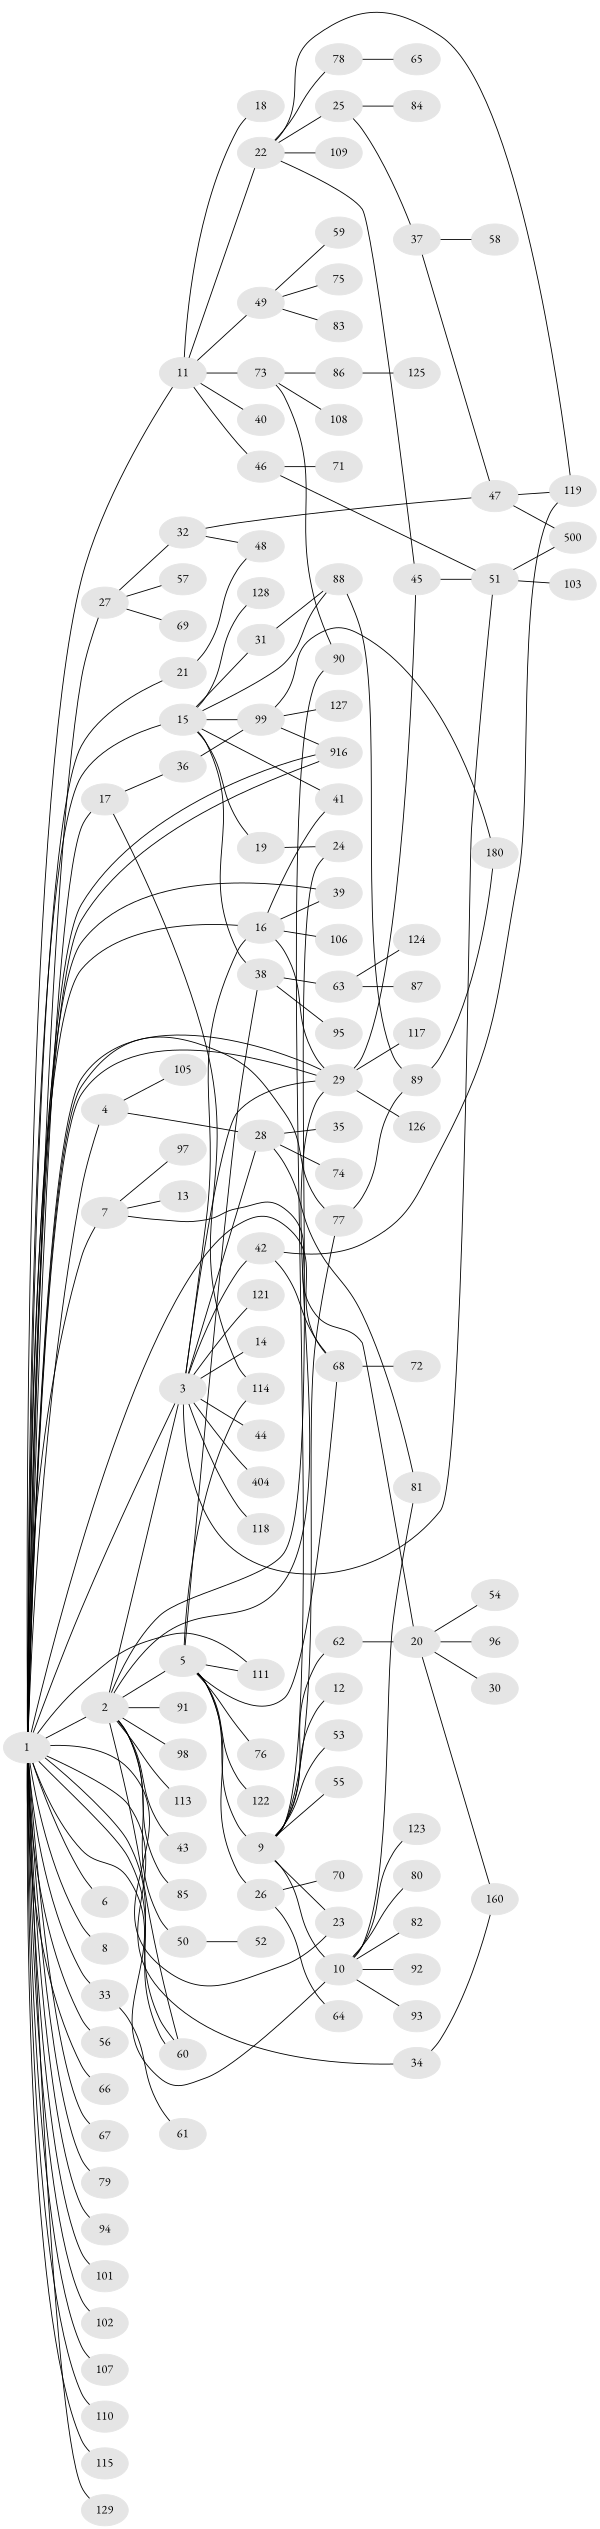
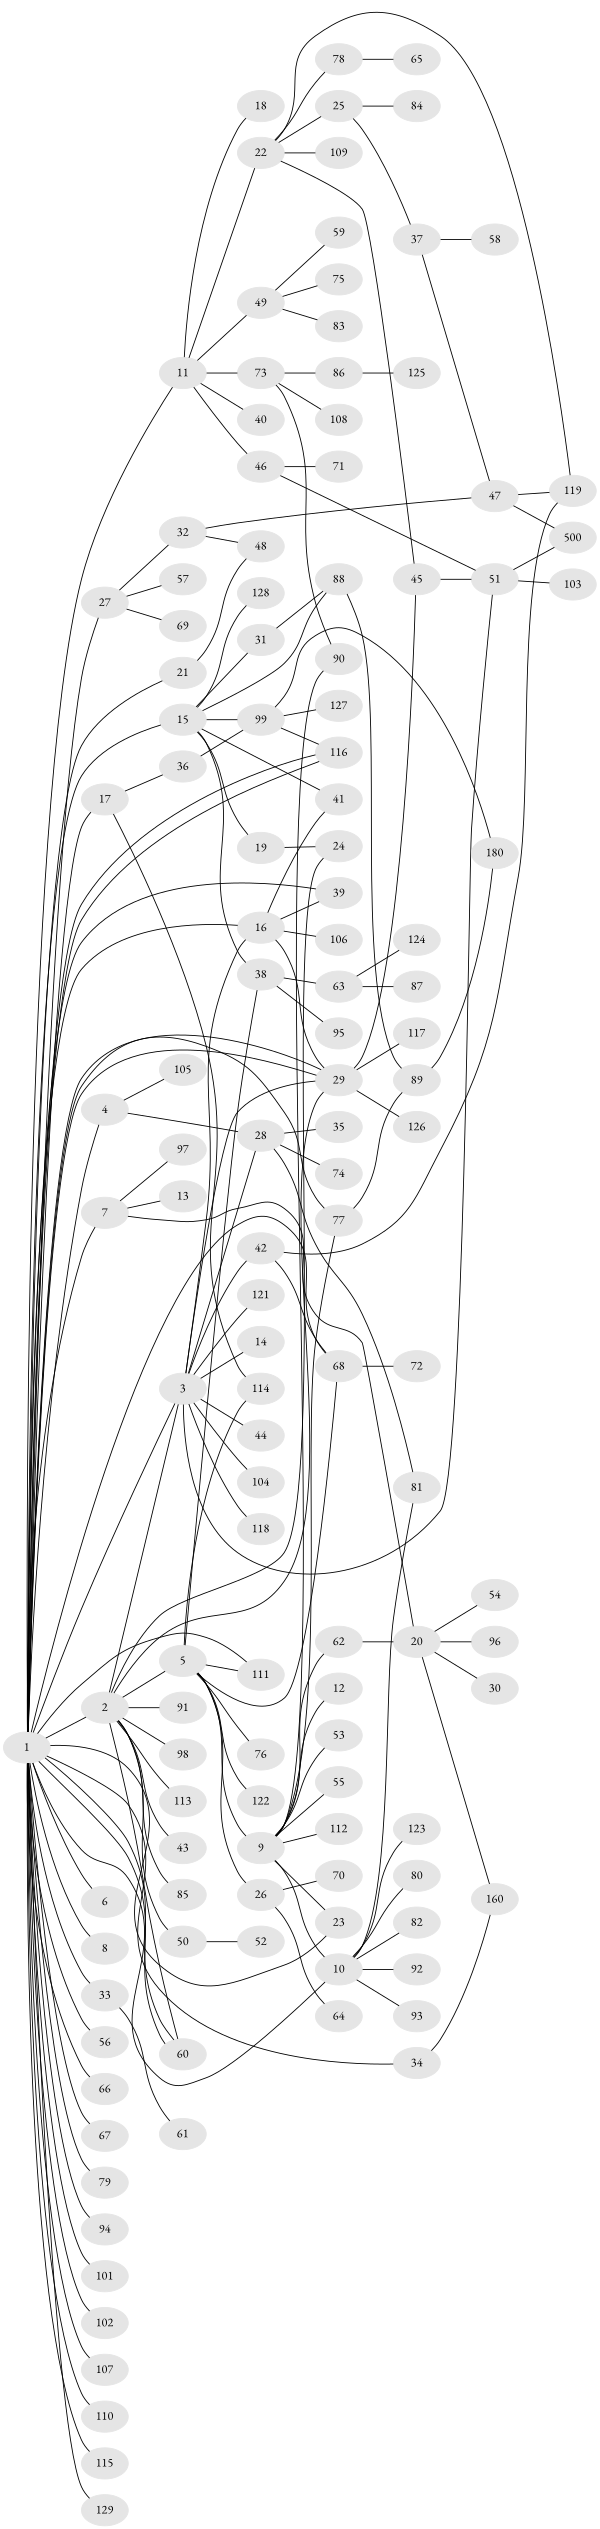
(339, 753) -> (339, 753)
(261, 1482) -> (261, 1482)
none -> (339, 1829)
